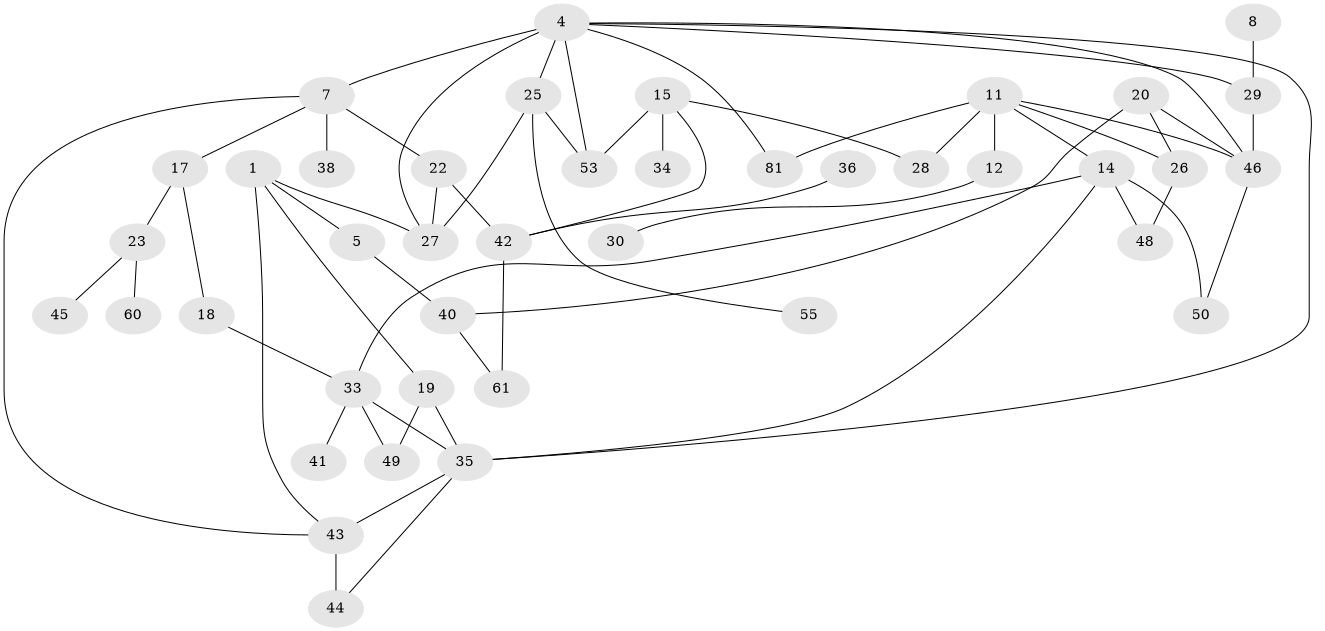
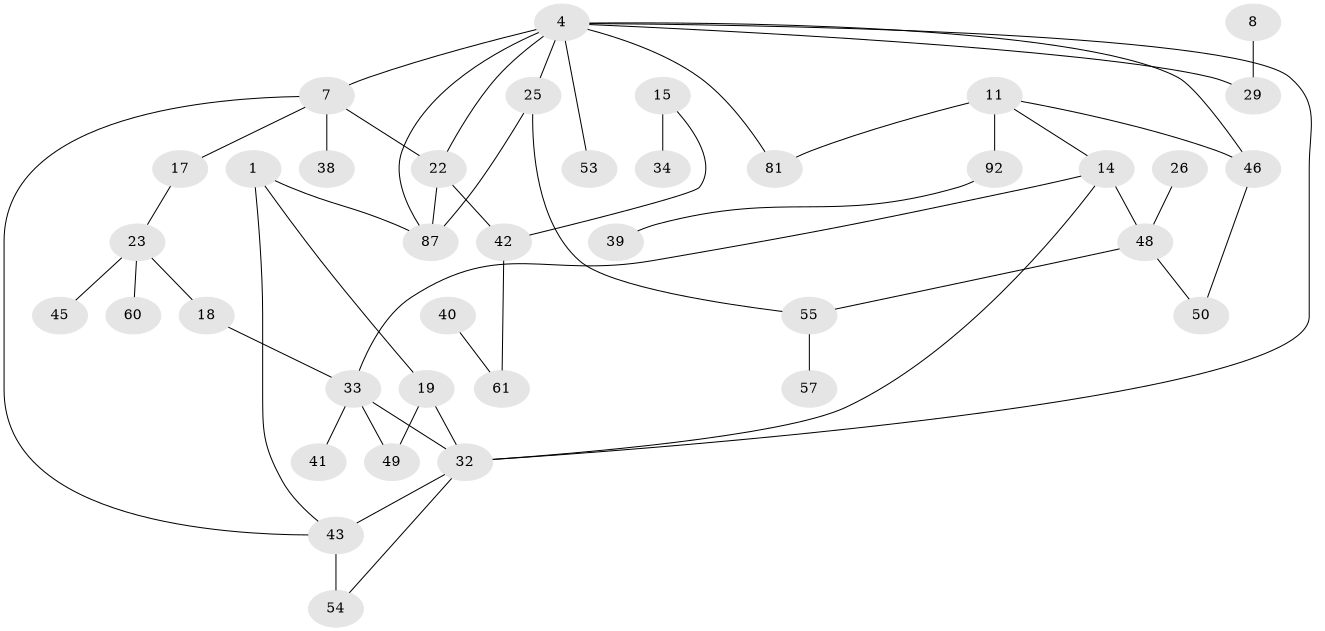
none -> (488, 88)
(1141, 96) -> none
(1086, 128) -> none
(561, 132) -> none
(626, 132) -> none
(1253, 132) -> none
(848, 169) -> none
(921, 169) -> none
(995, 169) -> (995, 169)
(1184, 227) -> (1173, 279)
(193, 242) -> (172, 279)
(357, 242) -> none
(431, 242) -> (431, 242)
(616, 242) -> (616, 242)
none -> (977, 279)
none -> (809, 389)
(465, 462) -> (465, 462)
(336, 609) -> (336, 609)
